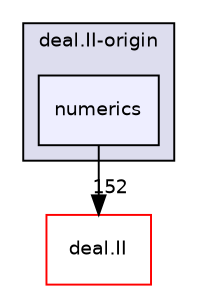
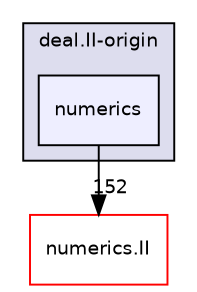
(99, 250) -> (99, 250)
